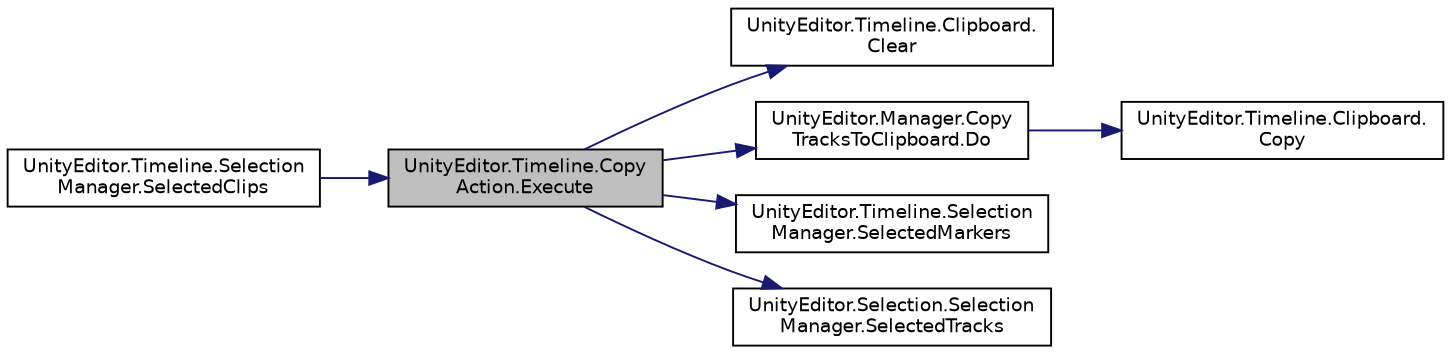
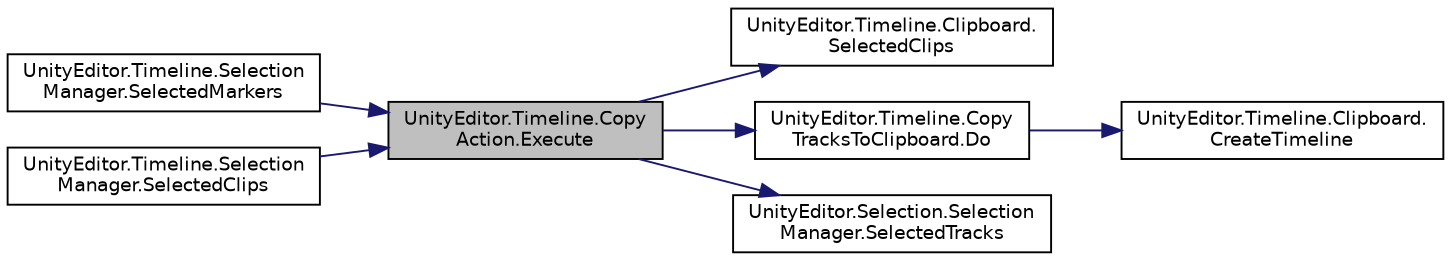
(892, 37) -> (892, 37)
(892, 130) -> (892, 130)
(1282, 130) -> (1282, 130)
(690, 198) -> (345, 107)
